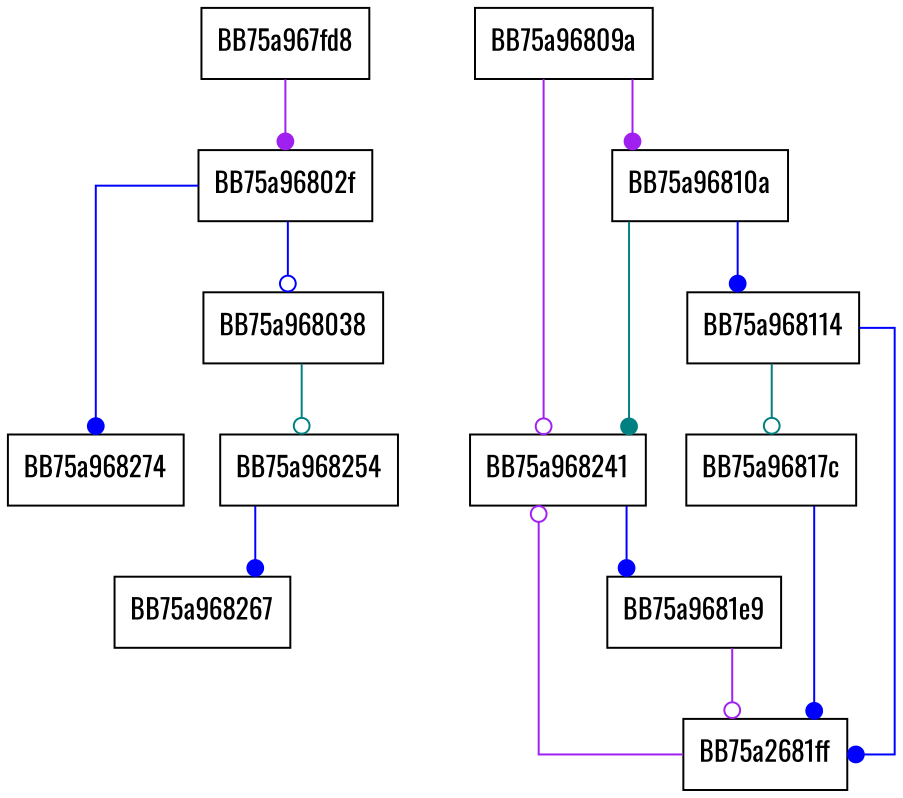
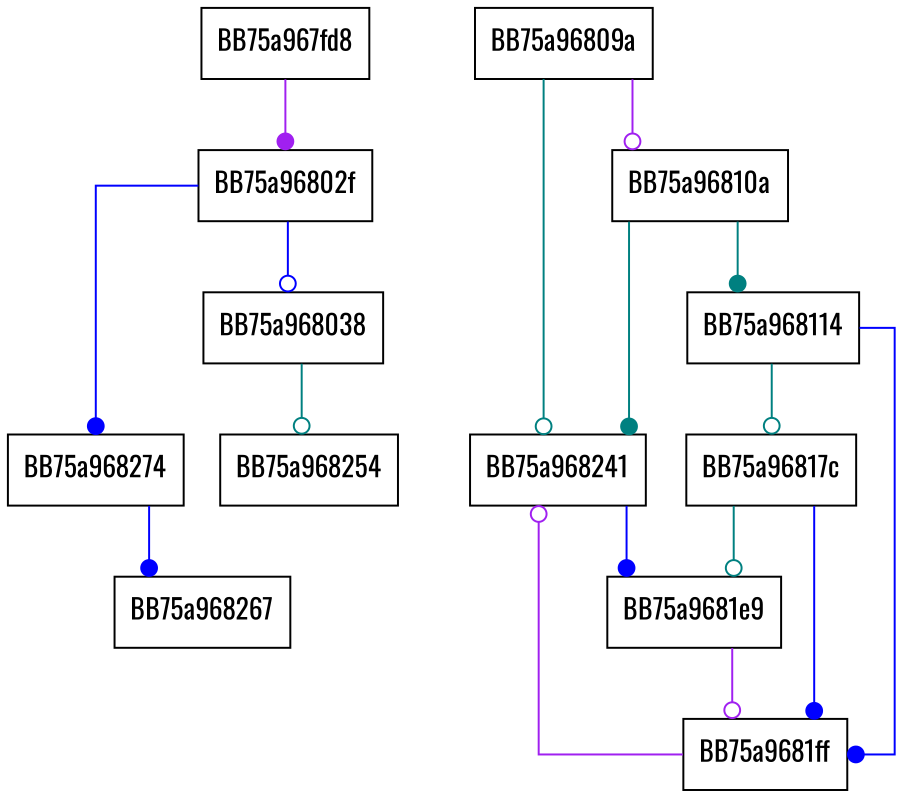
(632, 106) -> (632, 106)
(544, 249) -> (544, 249)
(738, 249) -> (738, 249)
(255, 533) -> (149, 533)
none -> (734, 533)
(765, 754) -> (765, 754)
